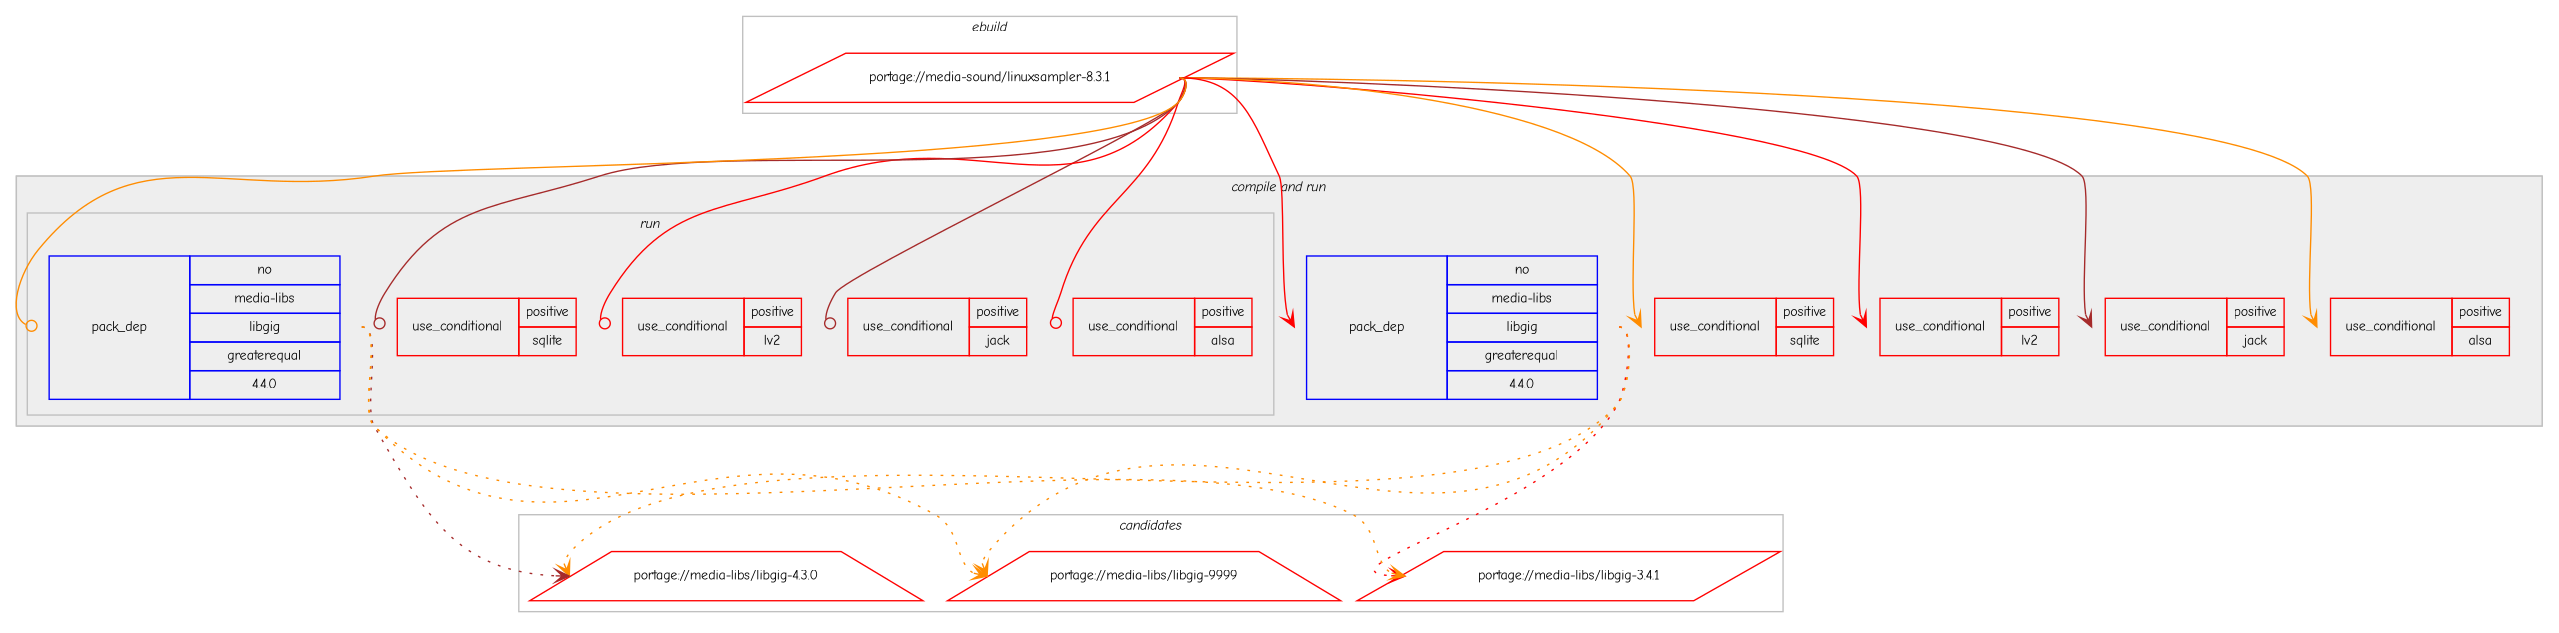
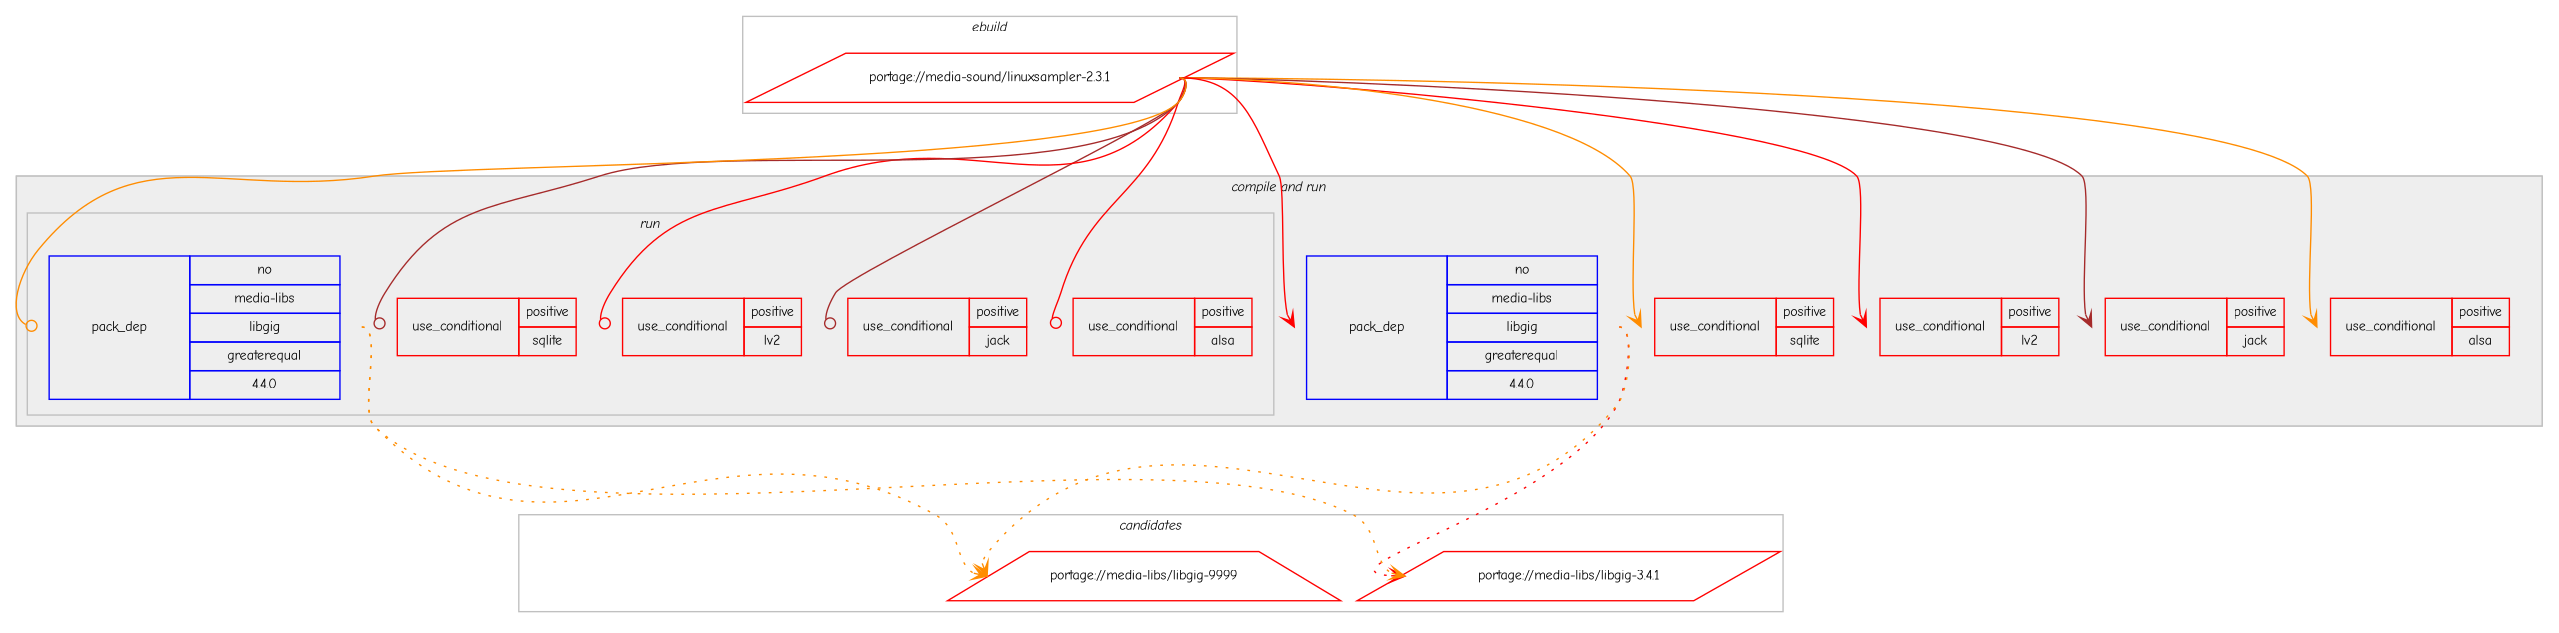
(990, 78) -> (990, 78)
(726, 576) -> none
